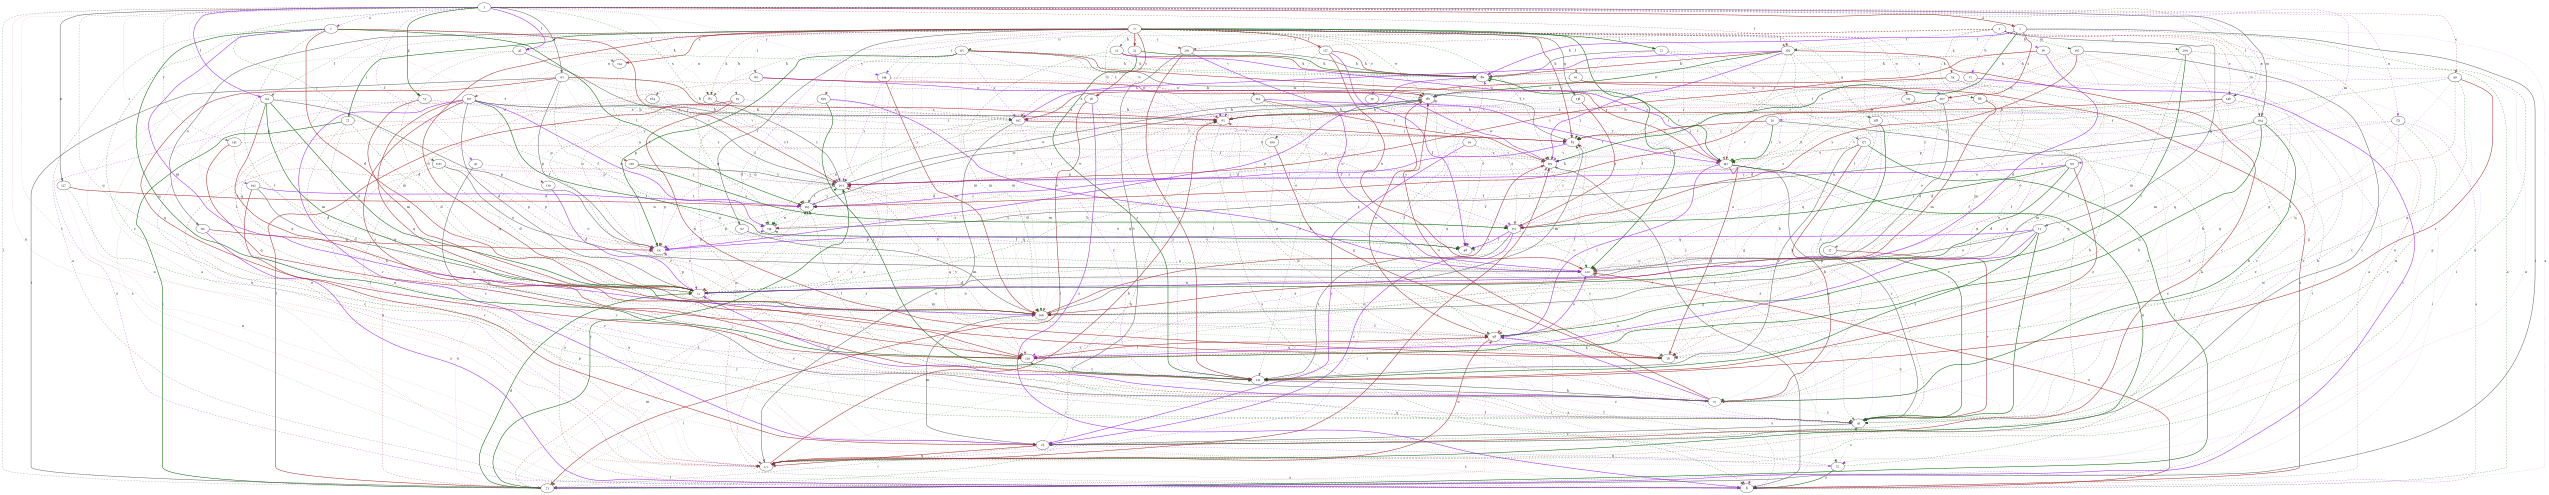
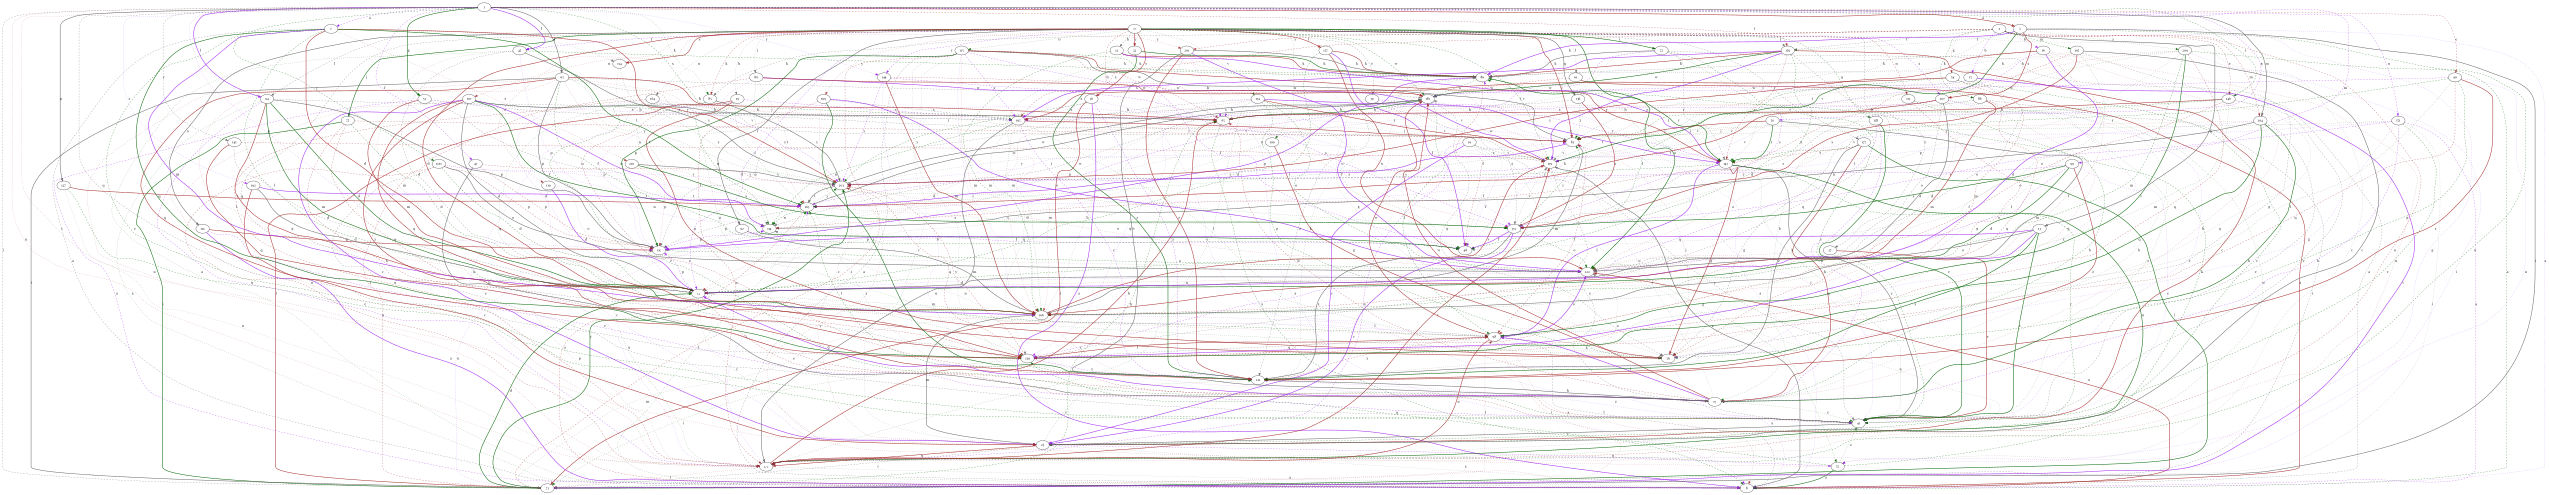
(1458, 177) -> (1458, 177)
